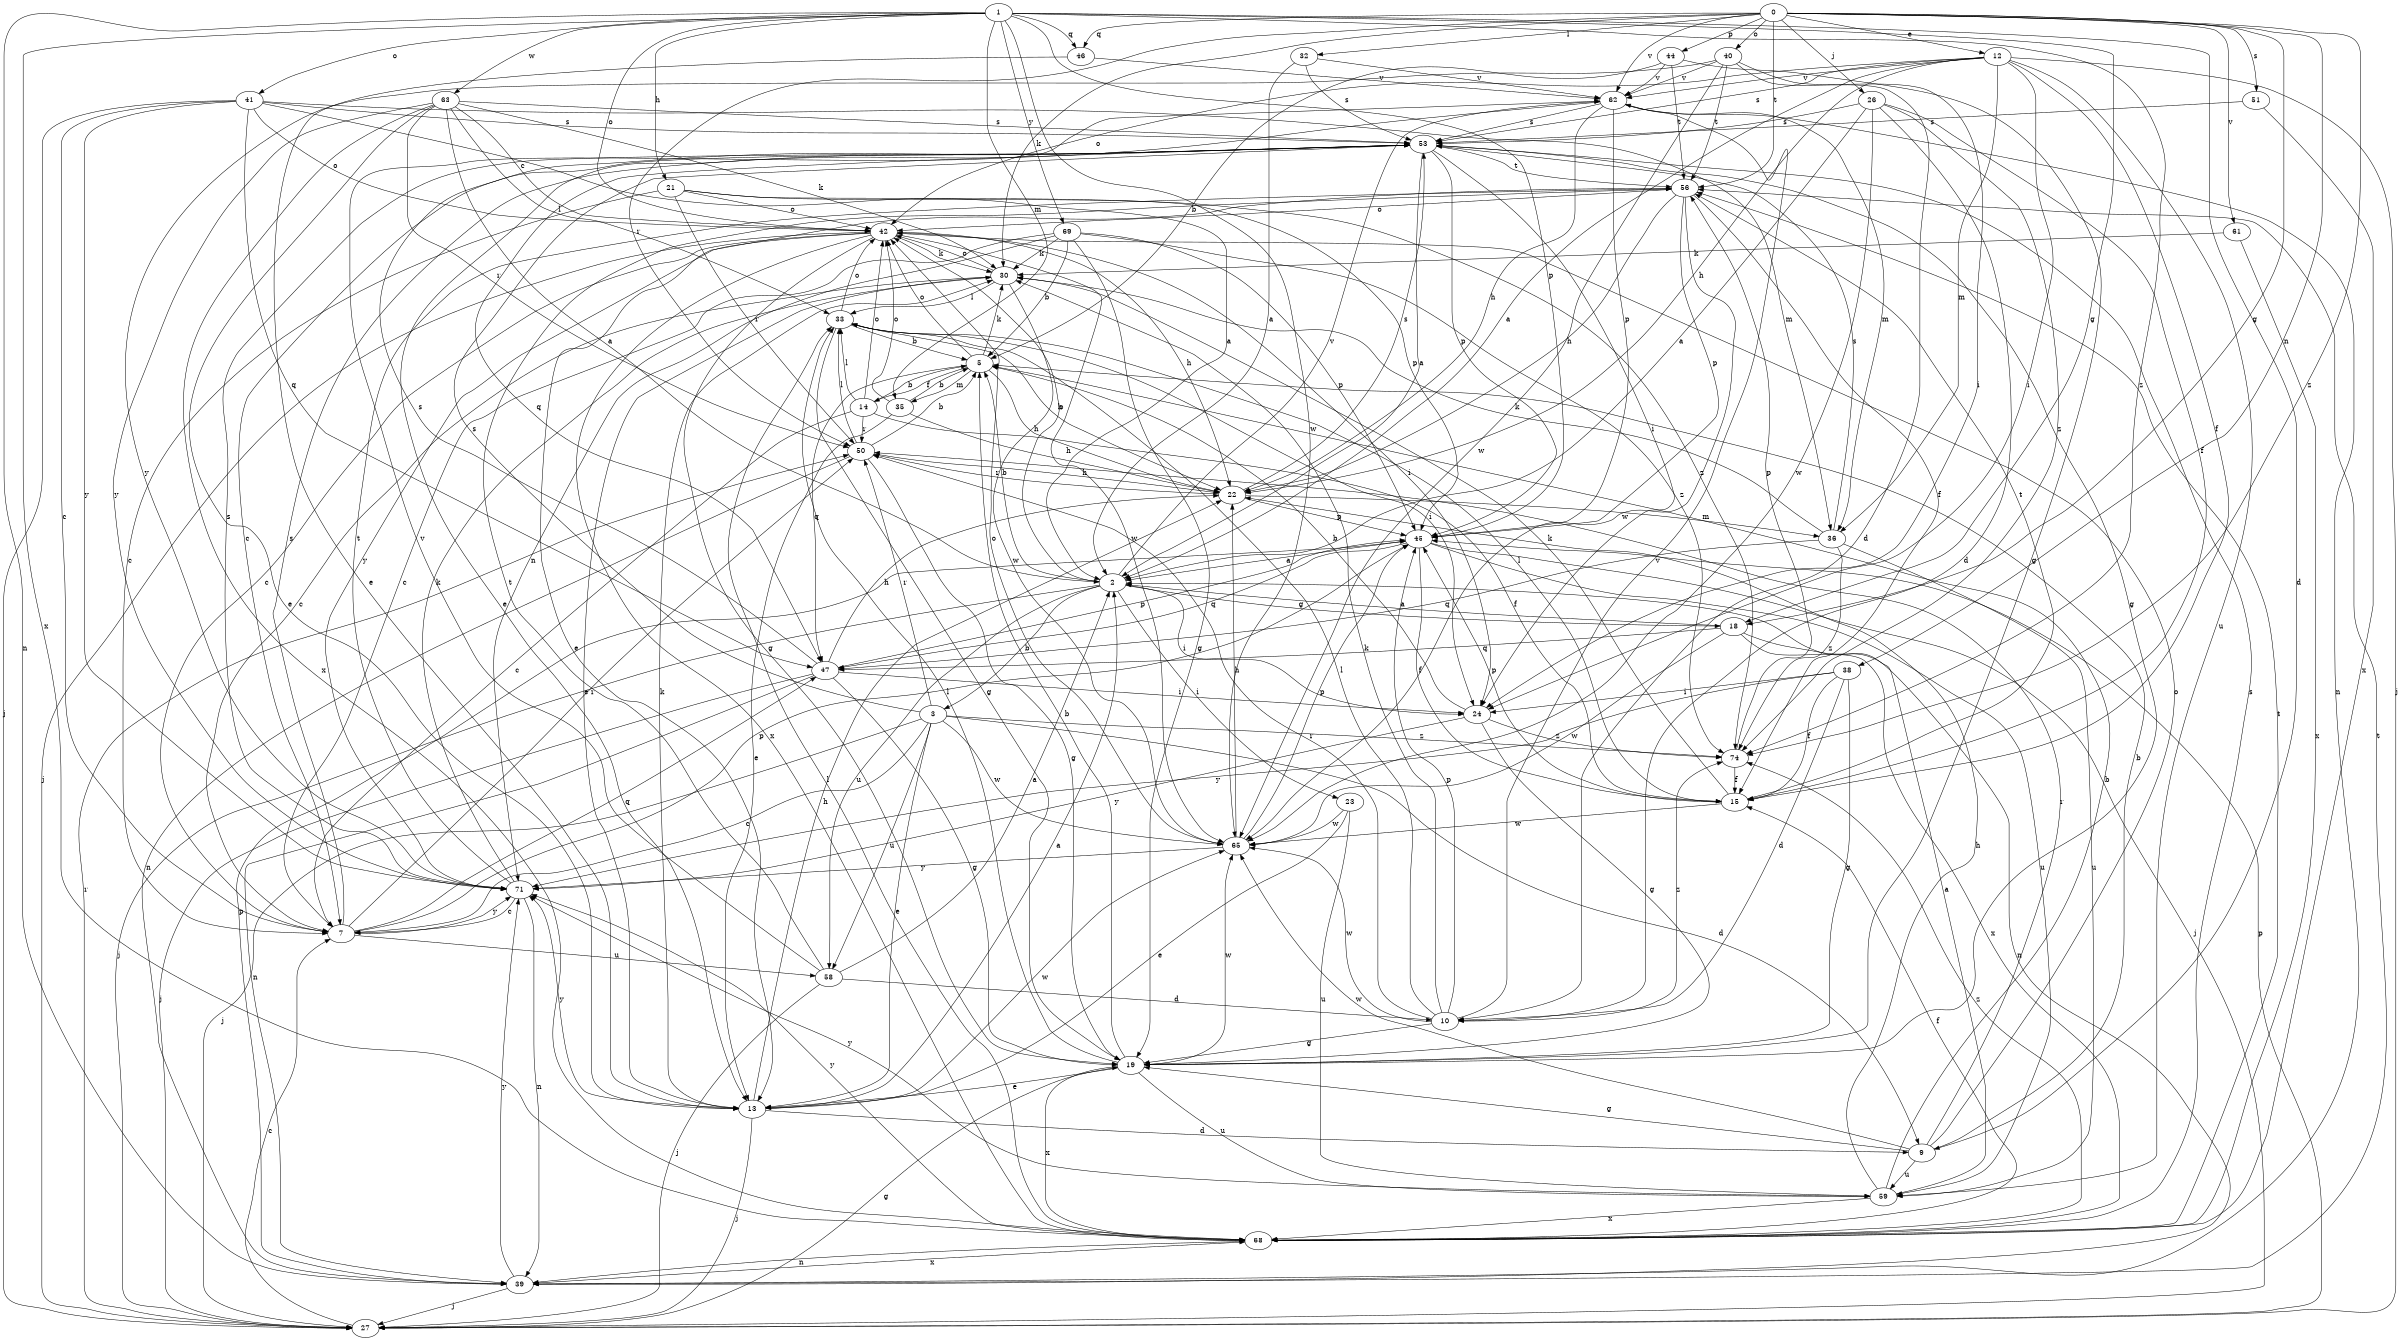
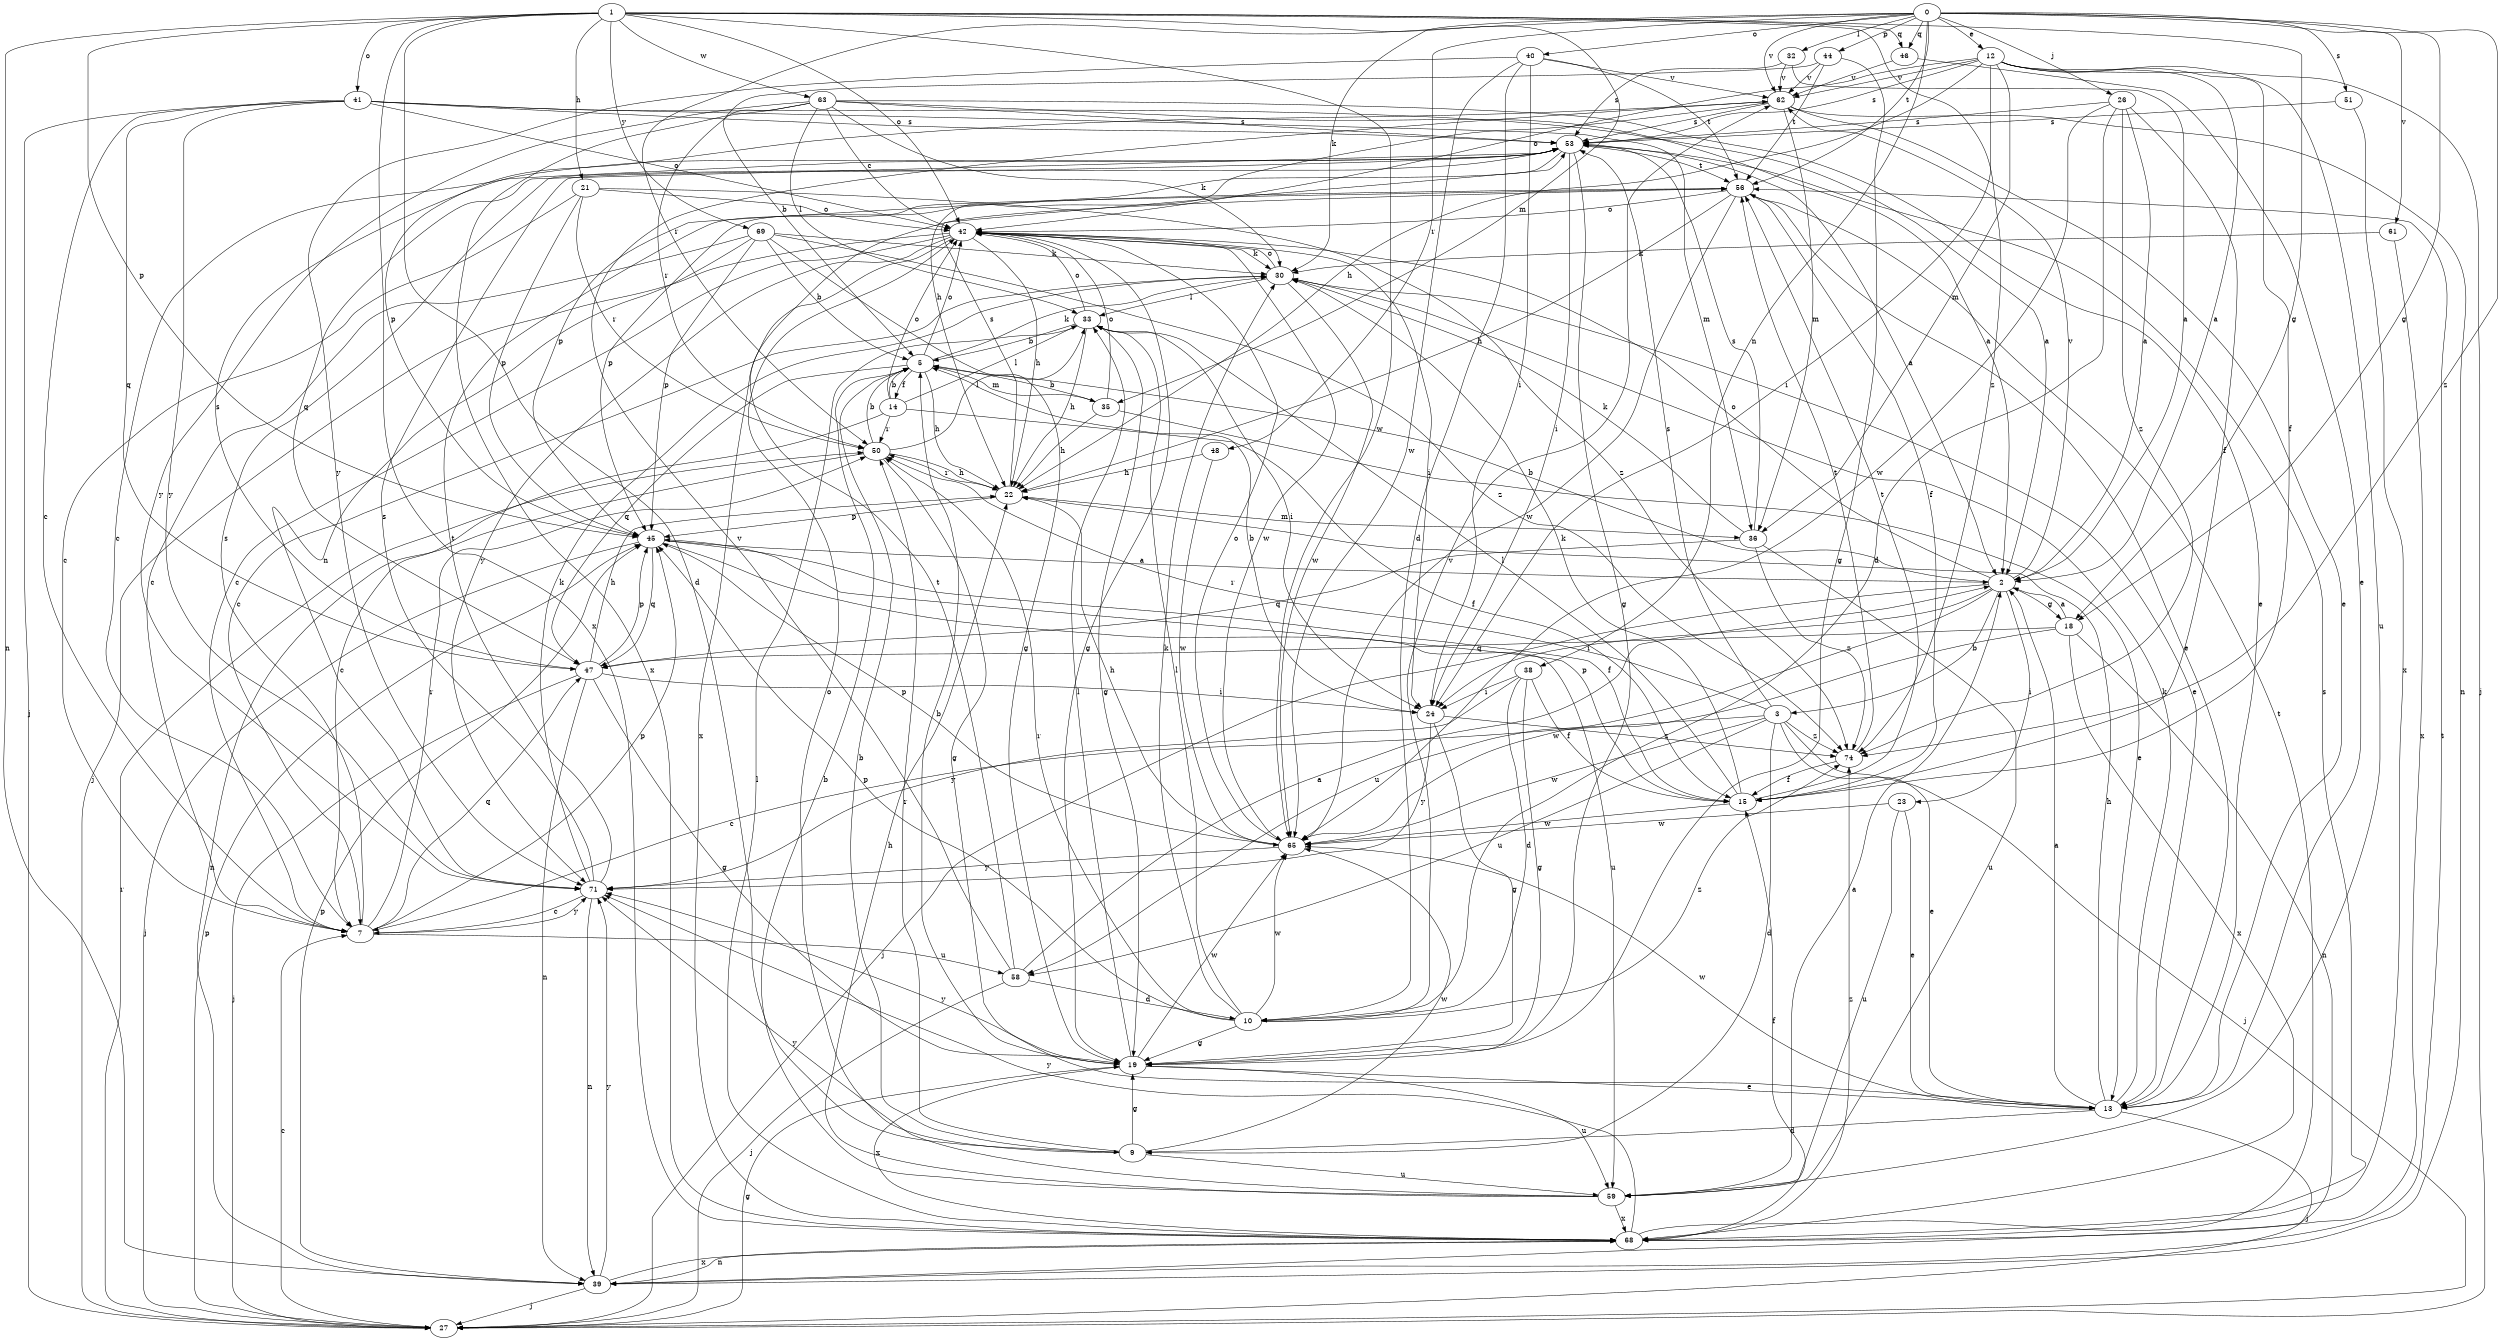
none -> (1215, 451)
(1769, 473) -> (1836, 473)
(884, 896) -> (728, 1068)
